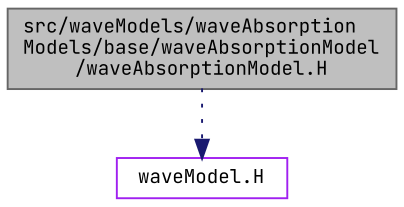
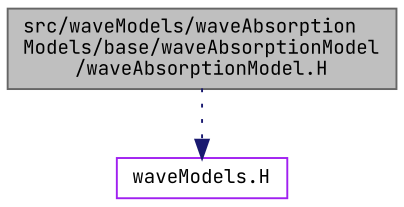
(202, 178) -> (202, 178)
